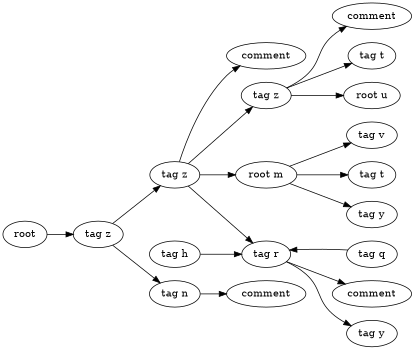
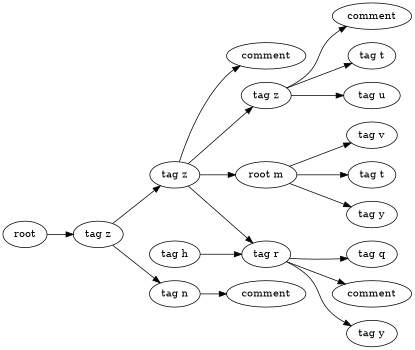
(372, 96) -> (372, 96)
(322, 249) -> (315, 259)
